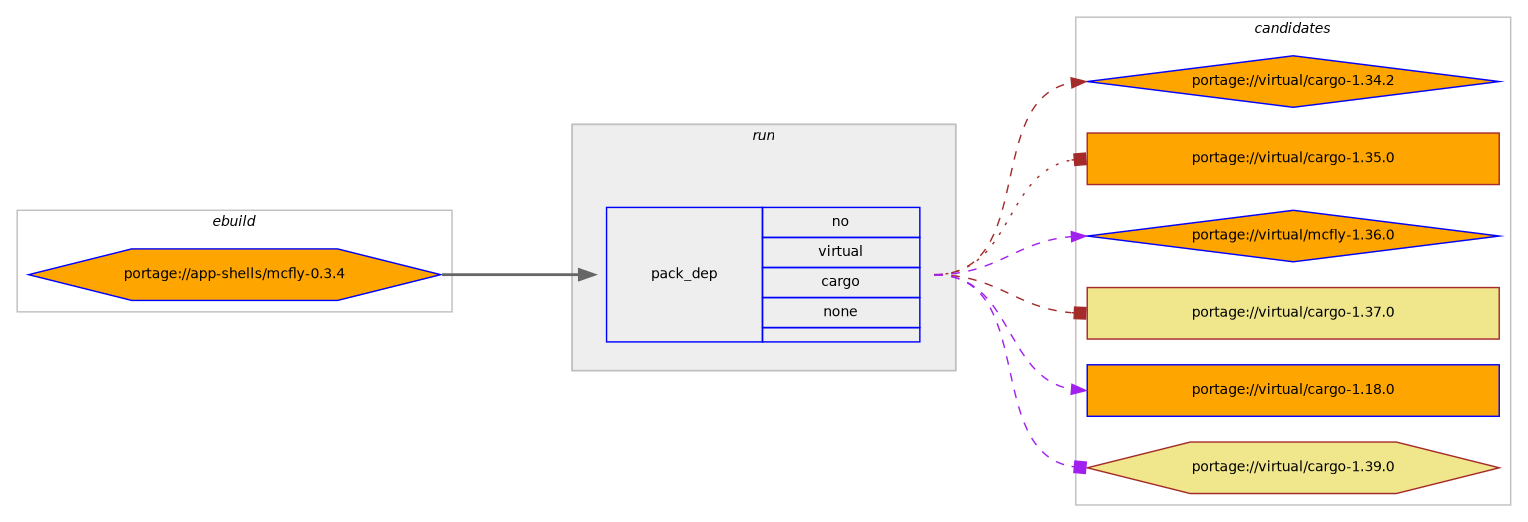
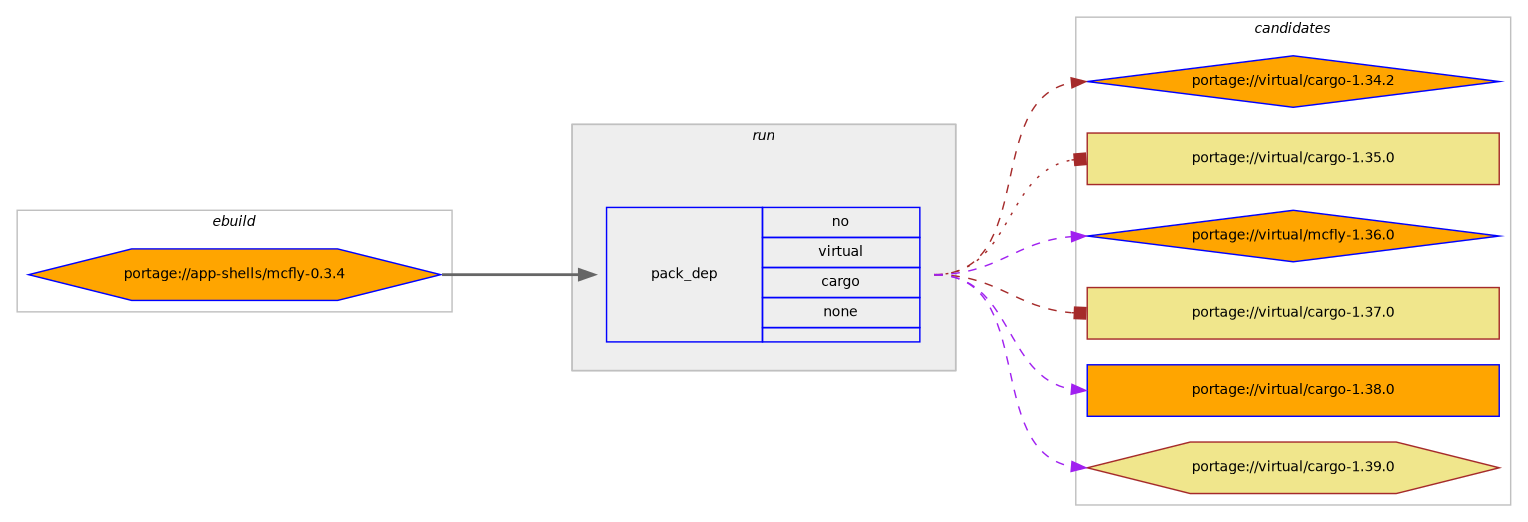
(1293, 159) -> (1293, 159)
(1008, 364) -> (1008, 364)
(1293, 391) -> (1293, 391)
